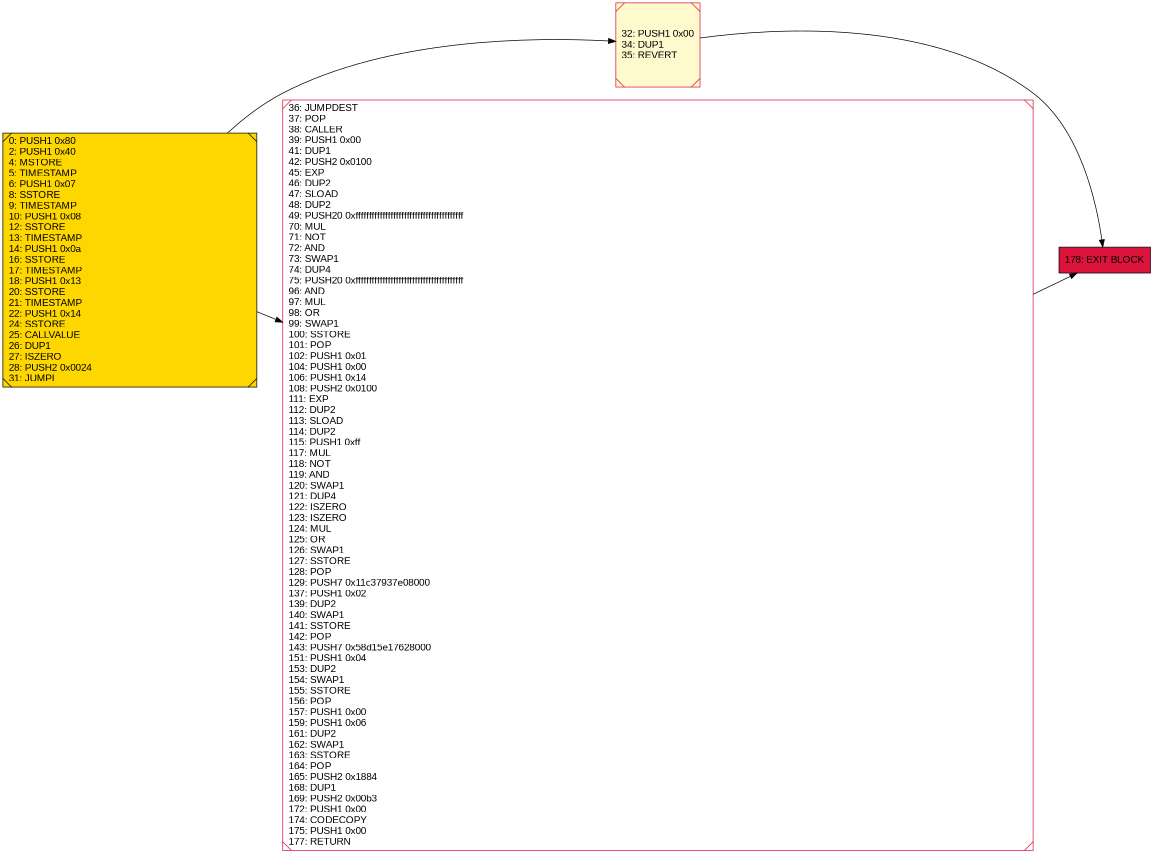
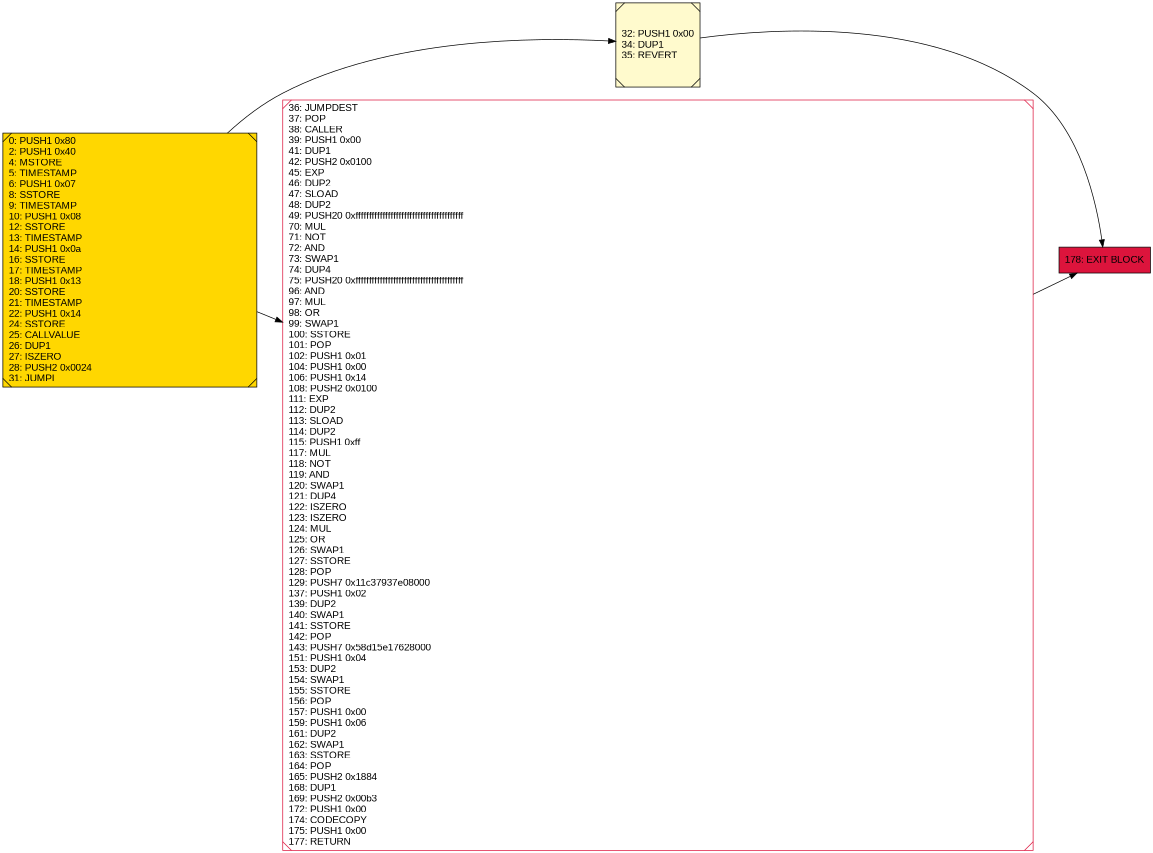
(658, 45) -> (658, 45)
